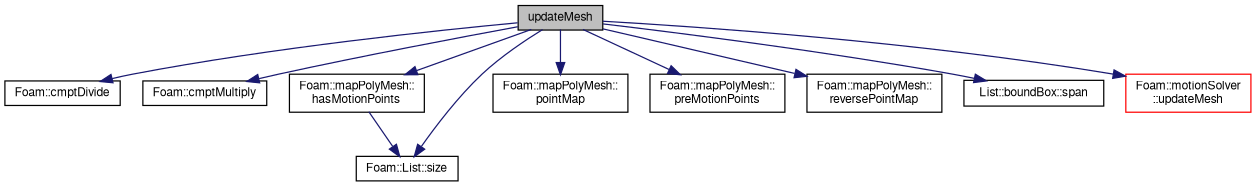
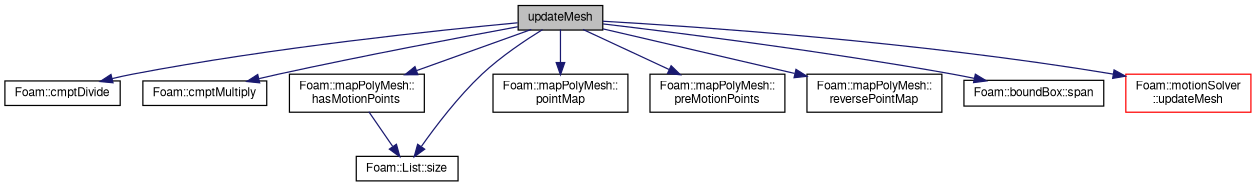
(1034, 93) -> (1034, 93)
